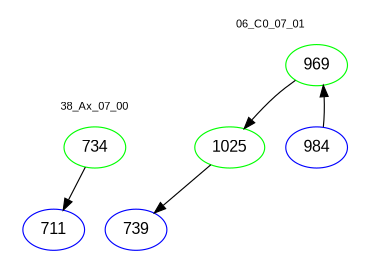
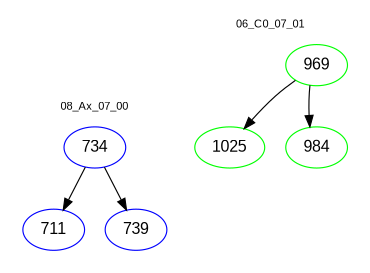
(95, 107) -> (95, 107)
(324, 112) -> (309, 100)
(95, 147) -> (95, 147)
(317, 147) -> (317, 147)
(187, 185) -> (113, 183)
